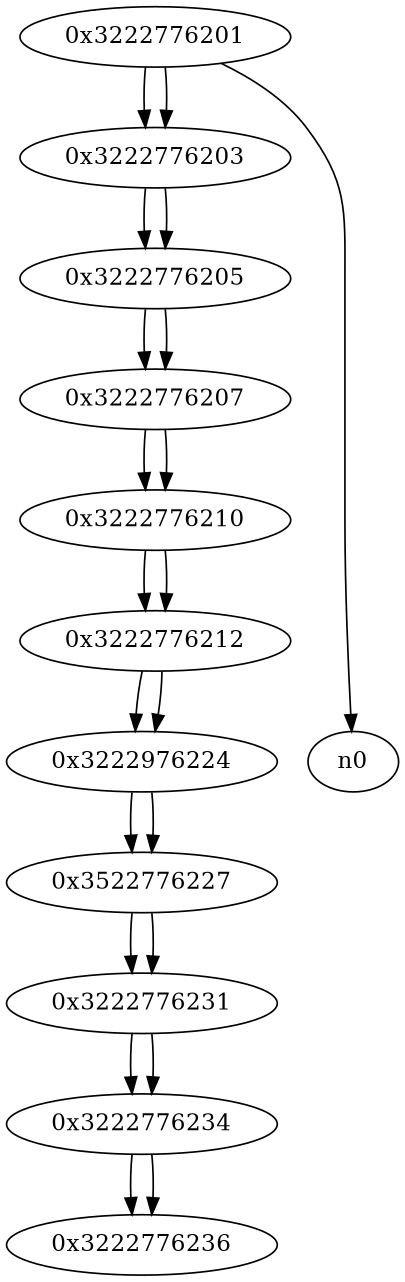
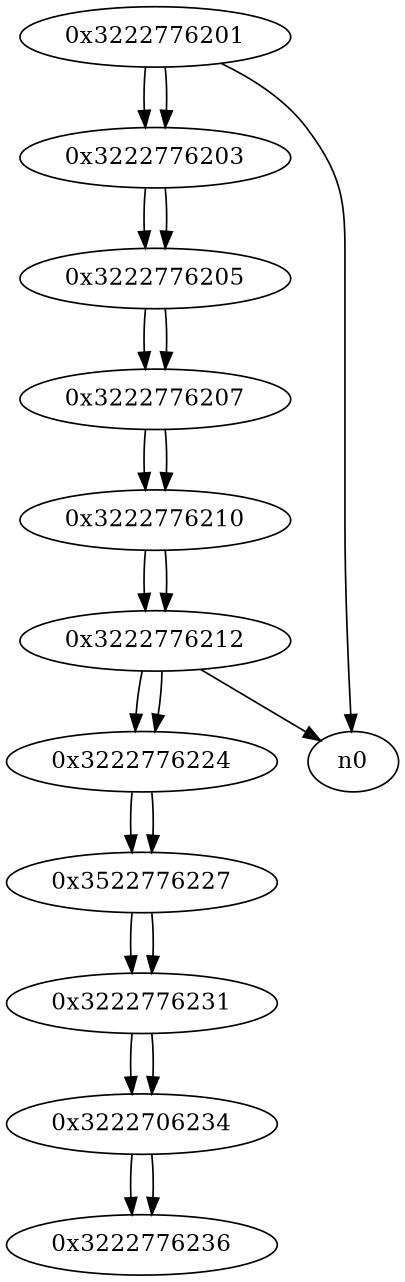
none -> (253, 701)
(142, 762) -> (142, 762)
(142, 1124) -> (142, 1124)
